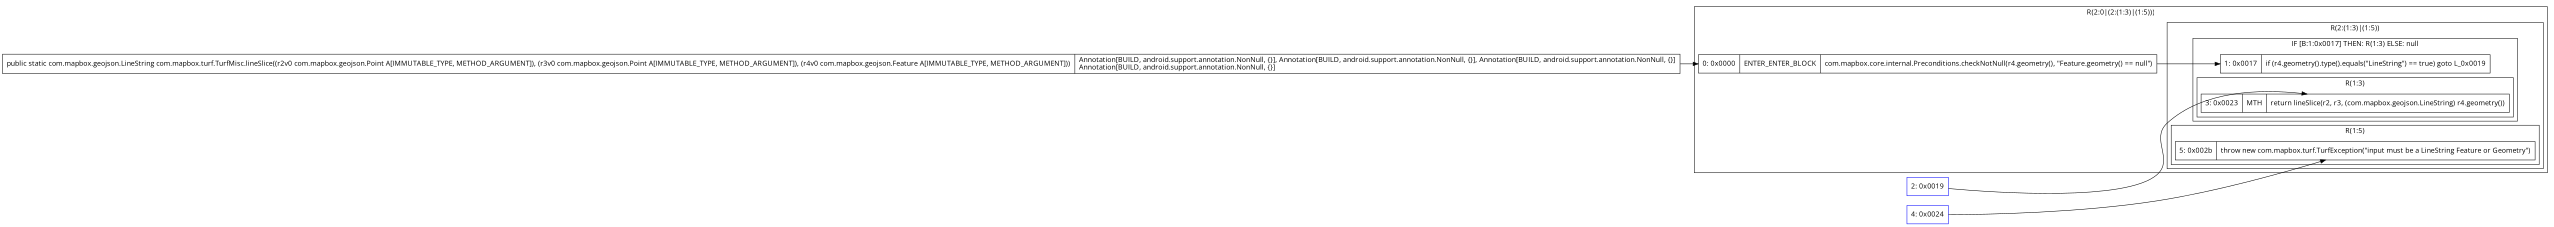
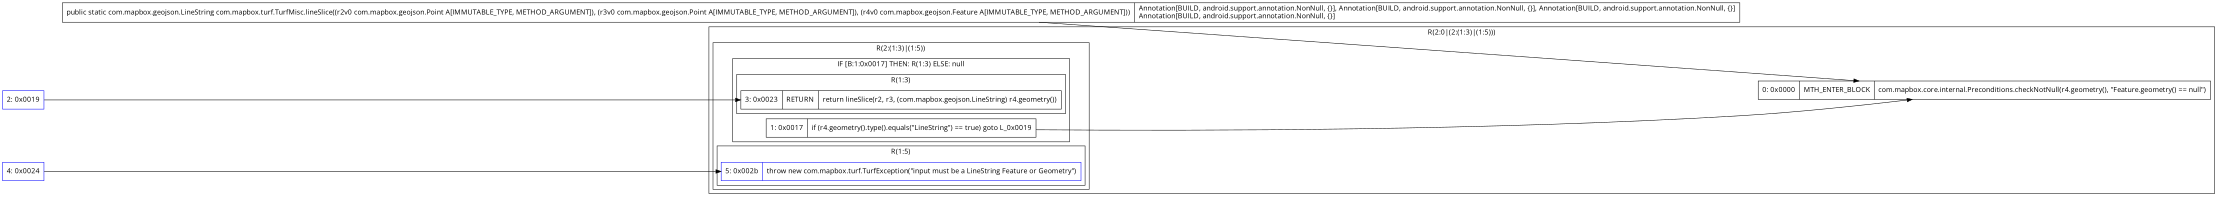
(1780, 64) -> (1837, 90)
(2186, 64) -> (1472, 126)
(2255, 103) -> (800, 100)
(2355, 151) -> (901, 171)
